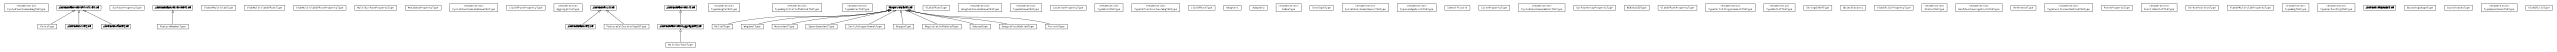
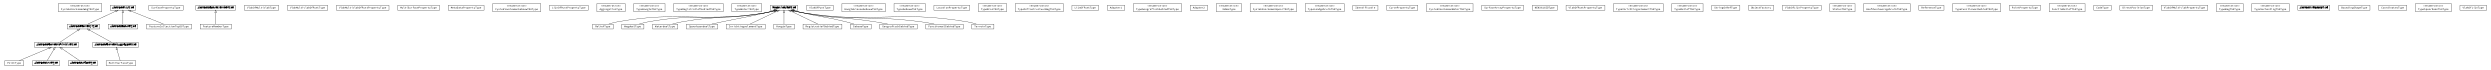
none -> (1157, 8)
(1322, 8) -> none
none -> (2102, 8)
none -> (102, 18)
none -> (944, 26)
none -> (69, 36)
